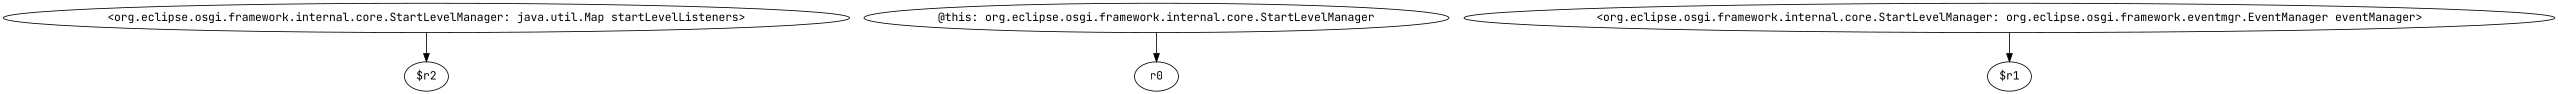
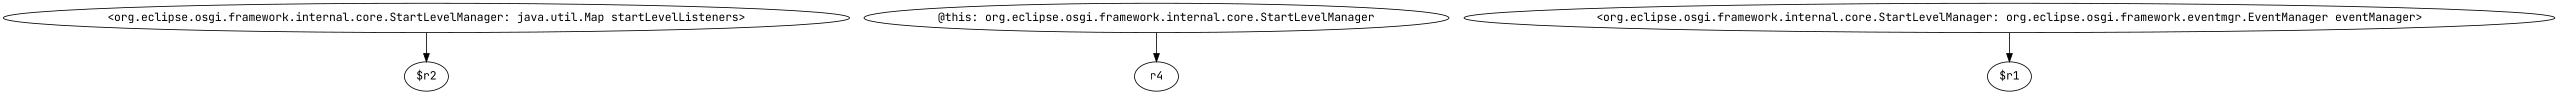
(1157, 77) -> (1157, 77)
